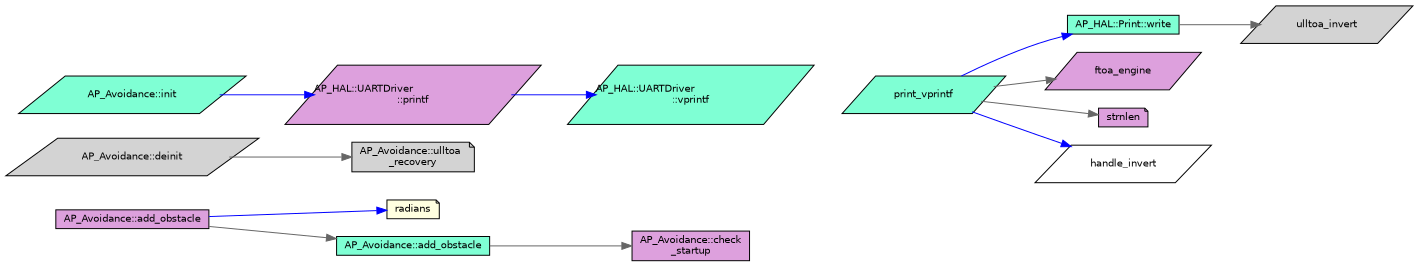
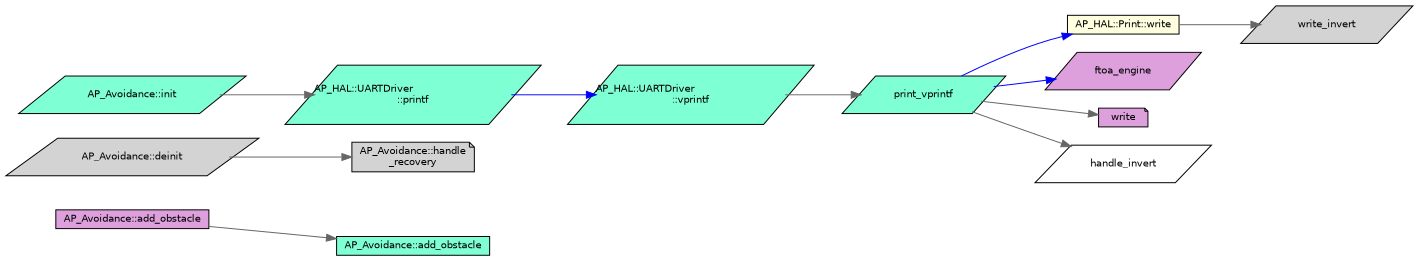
(1123, 25) -> (1123, 25)
(1327, 25) -> (1327, 25)
(1020, 83) -> (1020, 83)
(262, 95) -> (262, 95)
(413, 95) -> (413, 95)
none -> (818, 95)
(1123, 118) -> (1123, 118)
(1017, 128) -> (1017, 128)
(413, 157) -> (413, 157)
(413, 209) -> none
(691, 246) -> none
